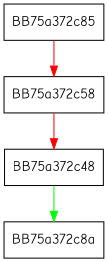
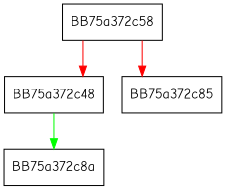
(54, 53) -> (142, 53)
